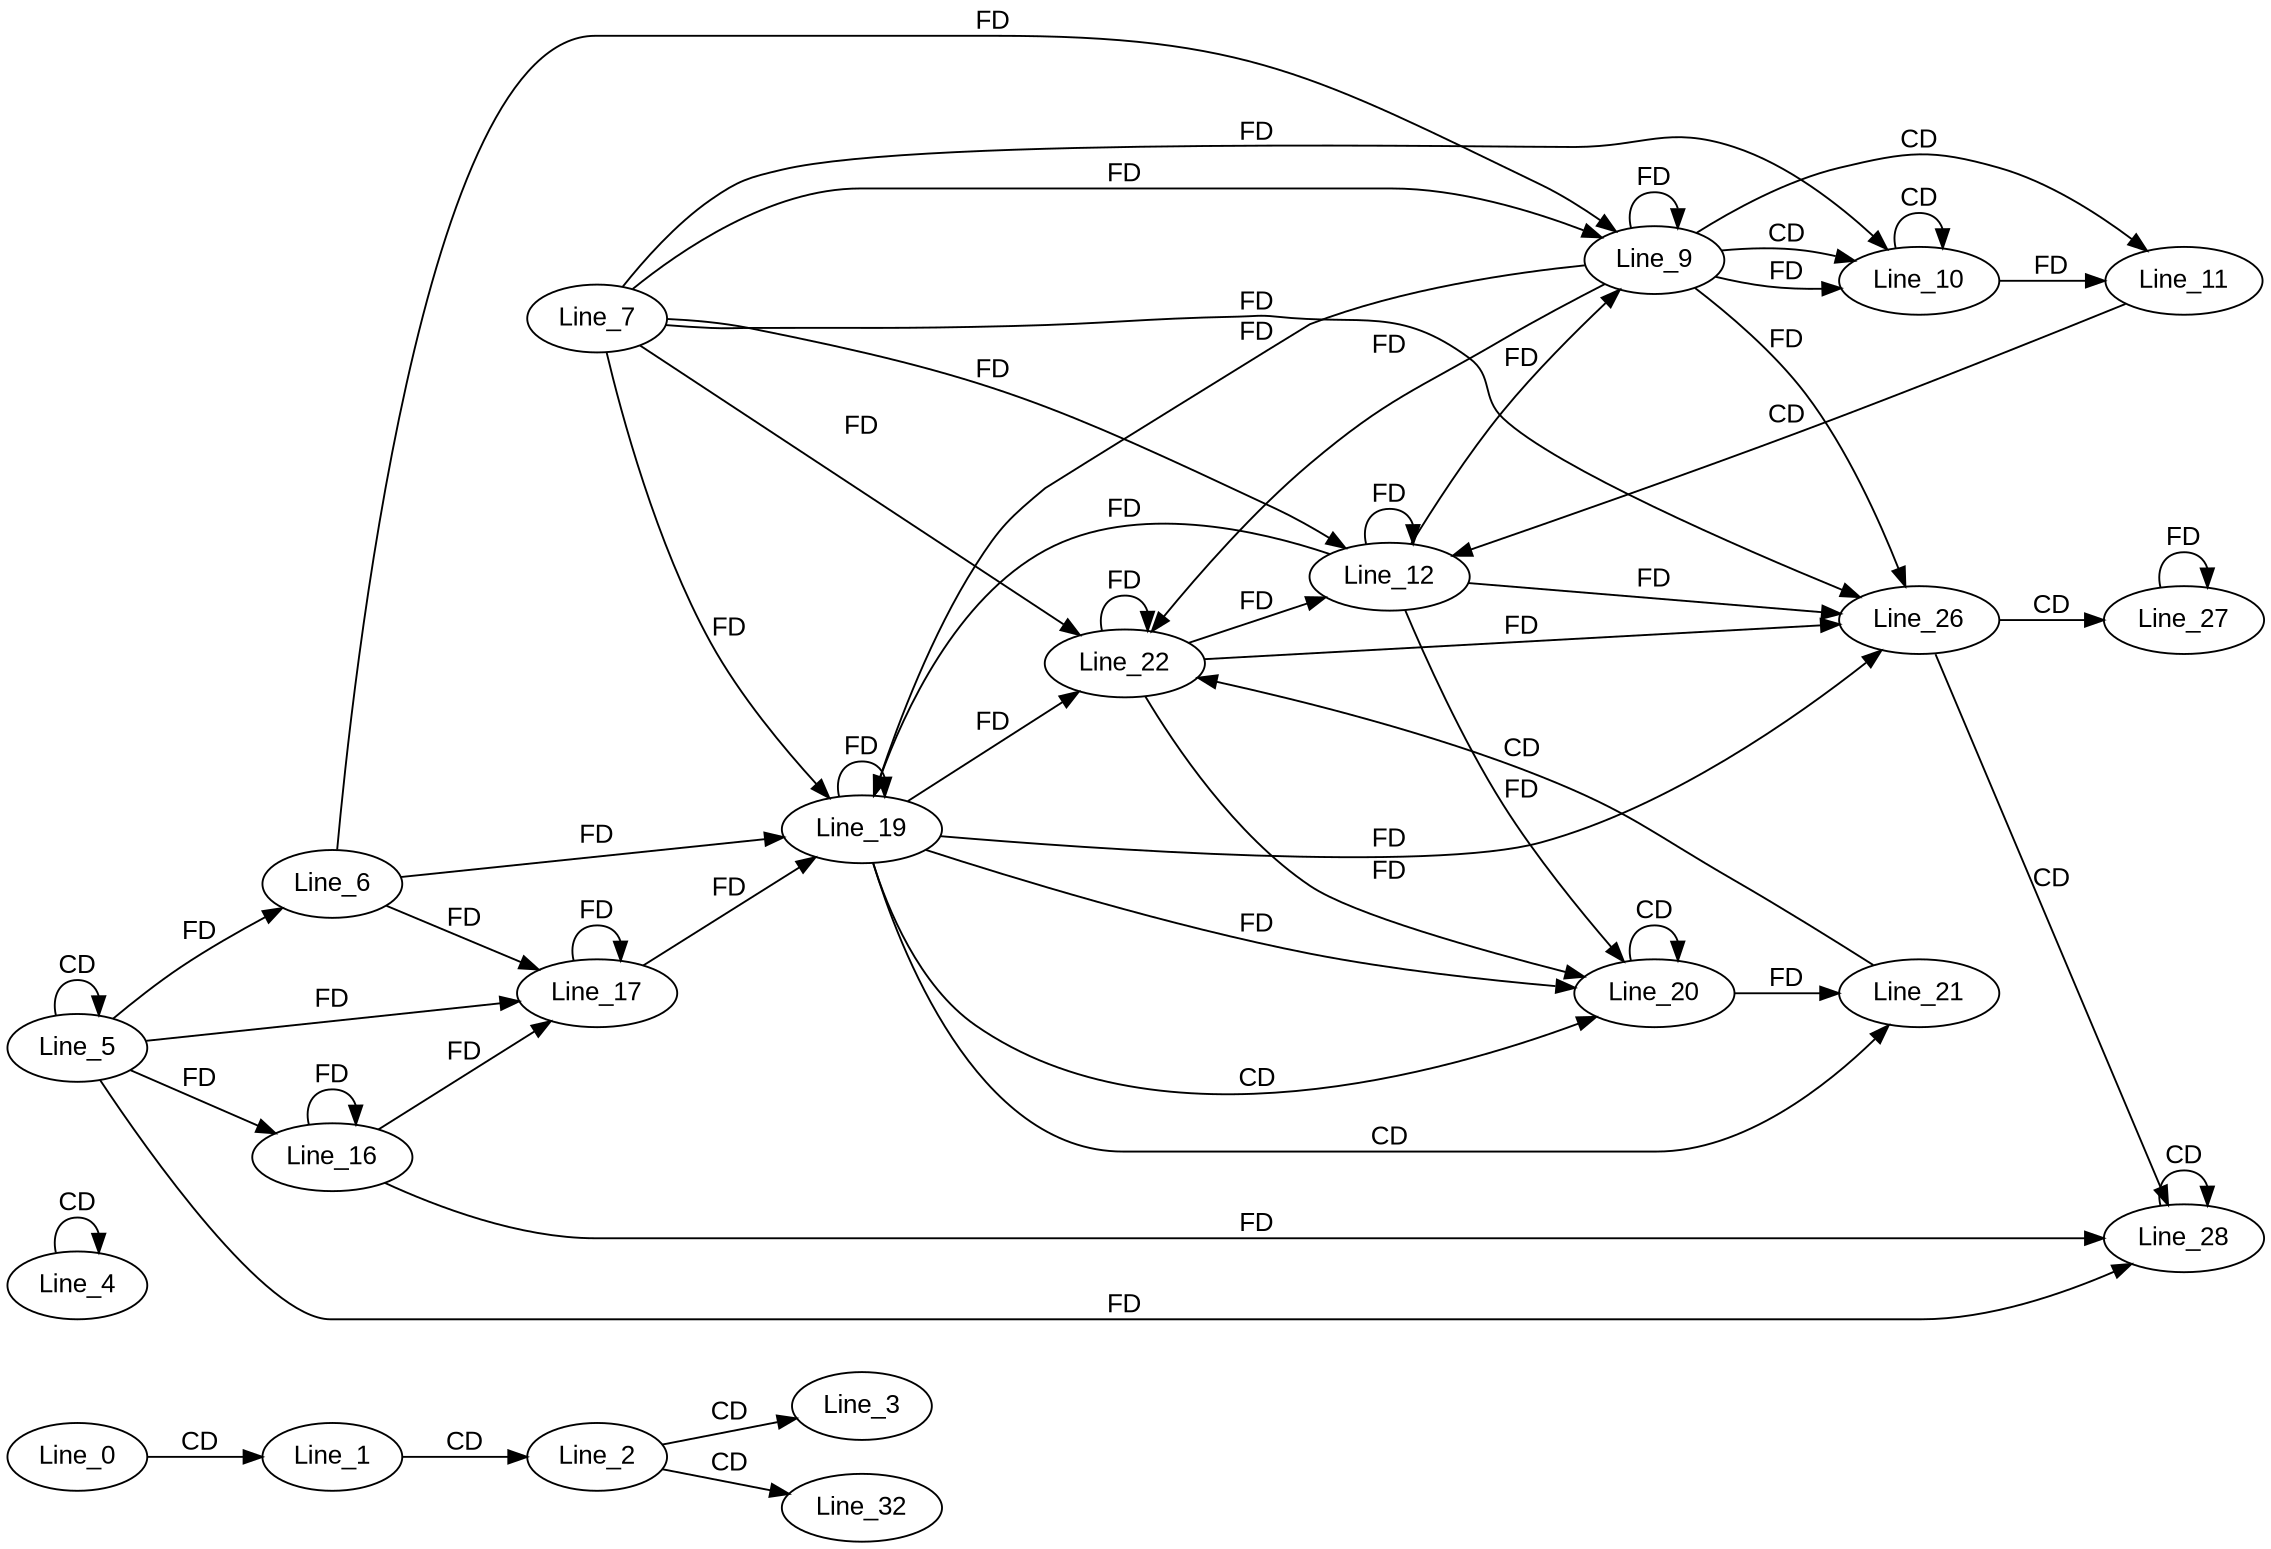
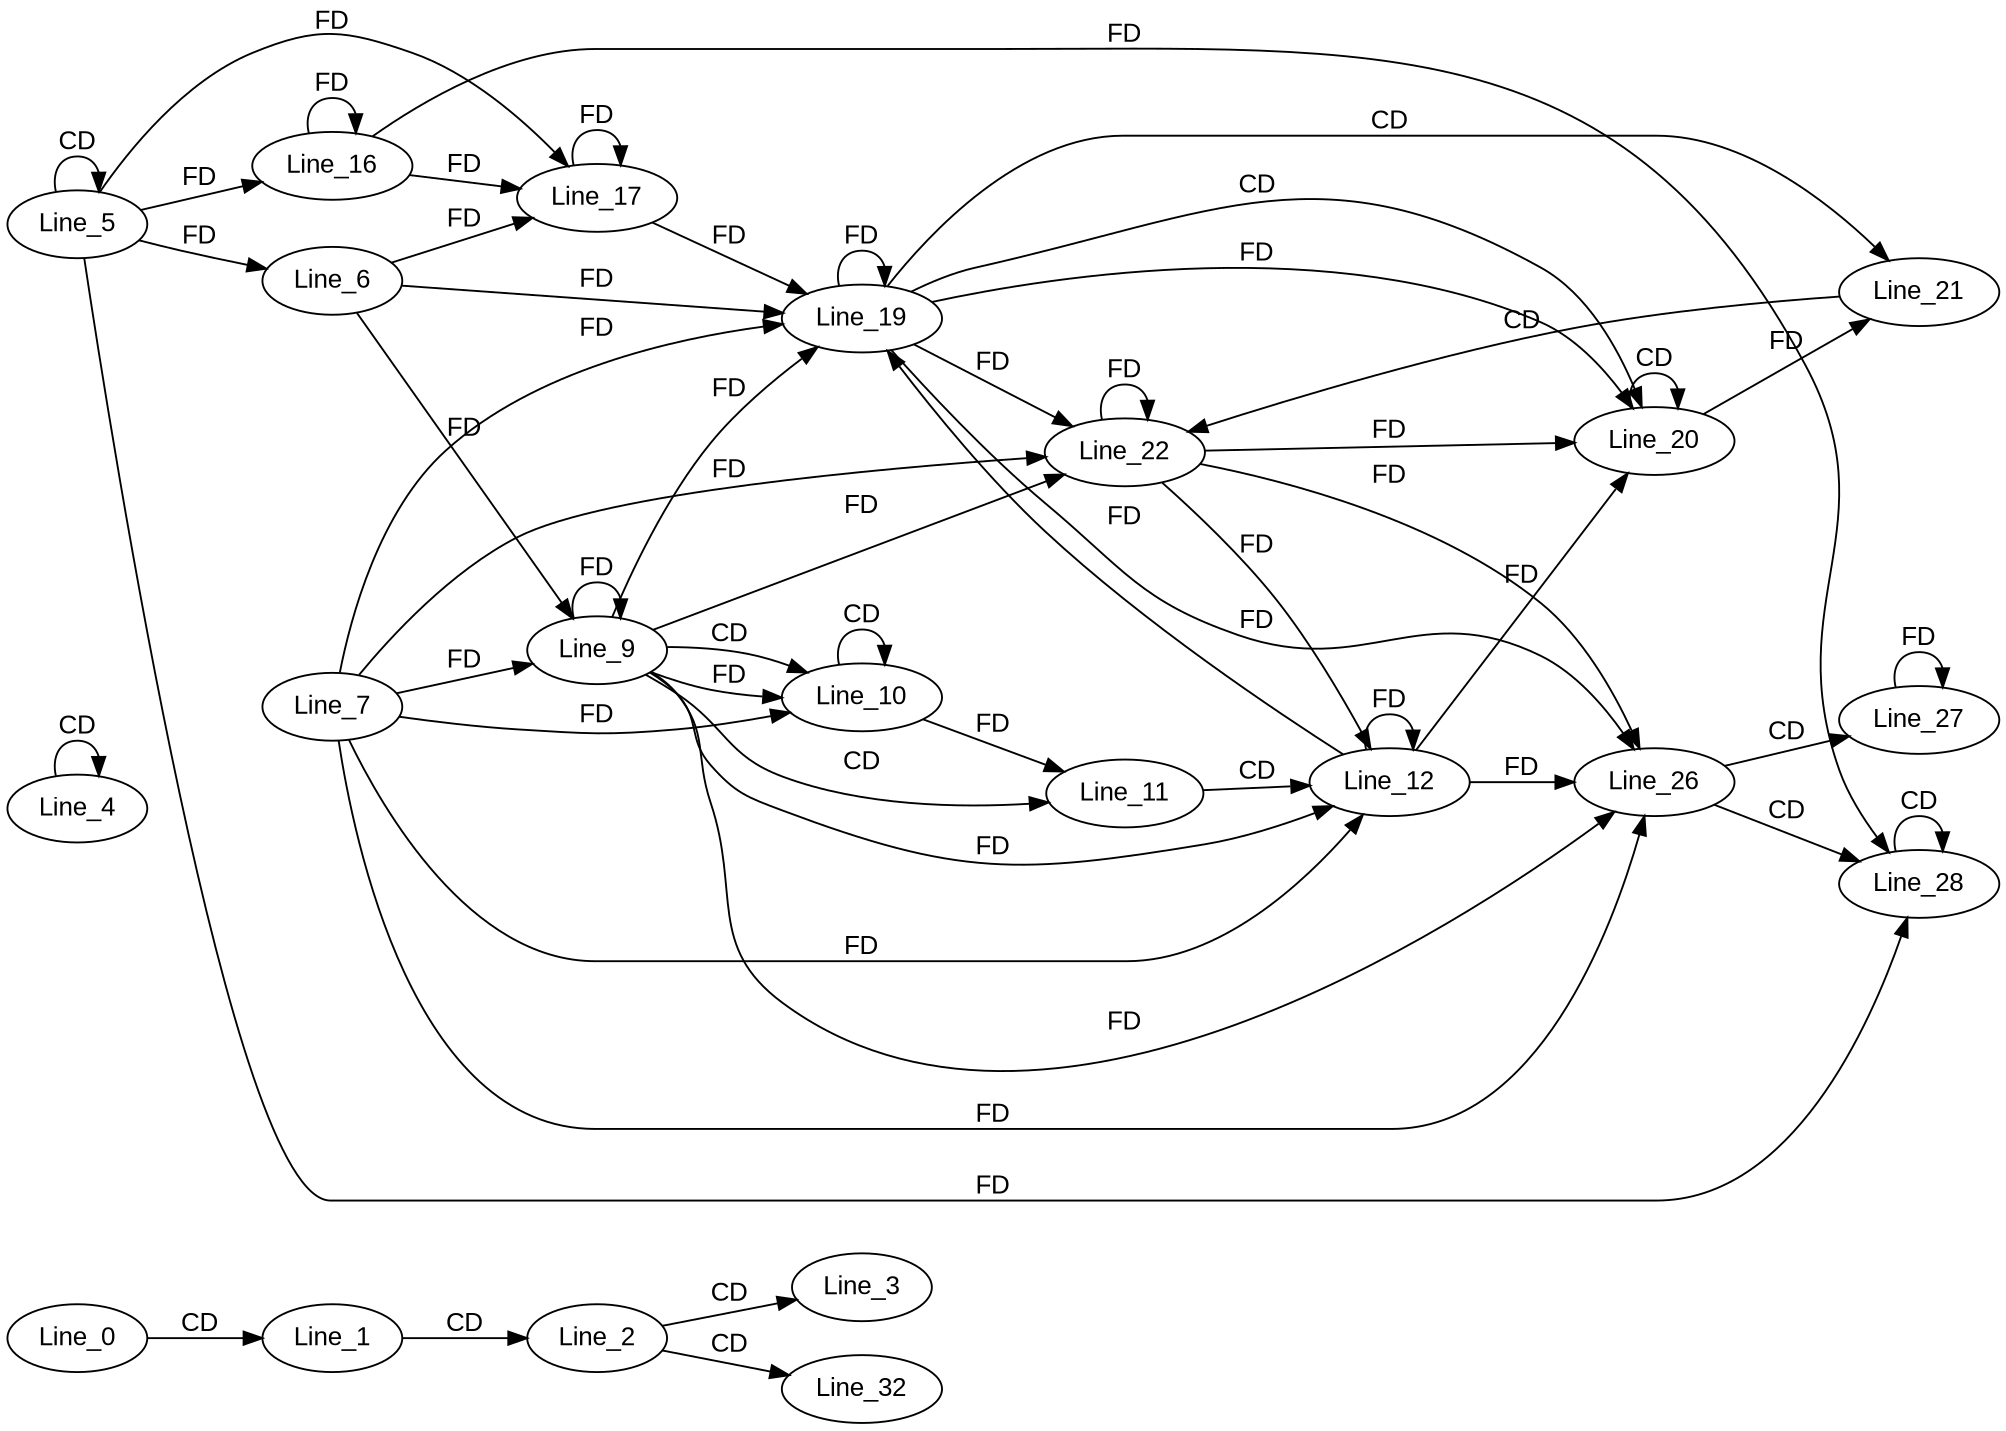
(1490, 428) -> (948, 859)
